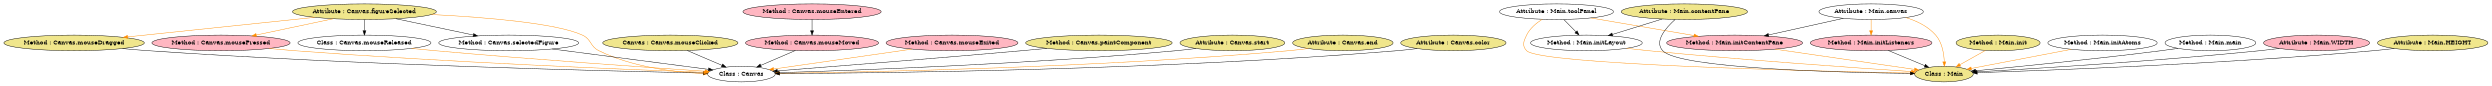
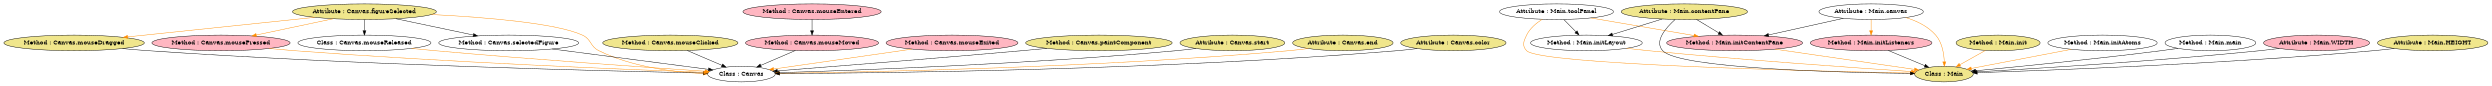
none -> (1708, 26)
(670, 43) -> (670, 43)
